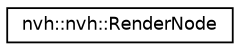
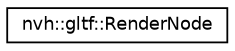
(120, 25) -> (117, 25)
